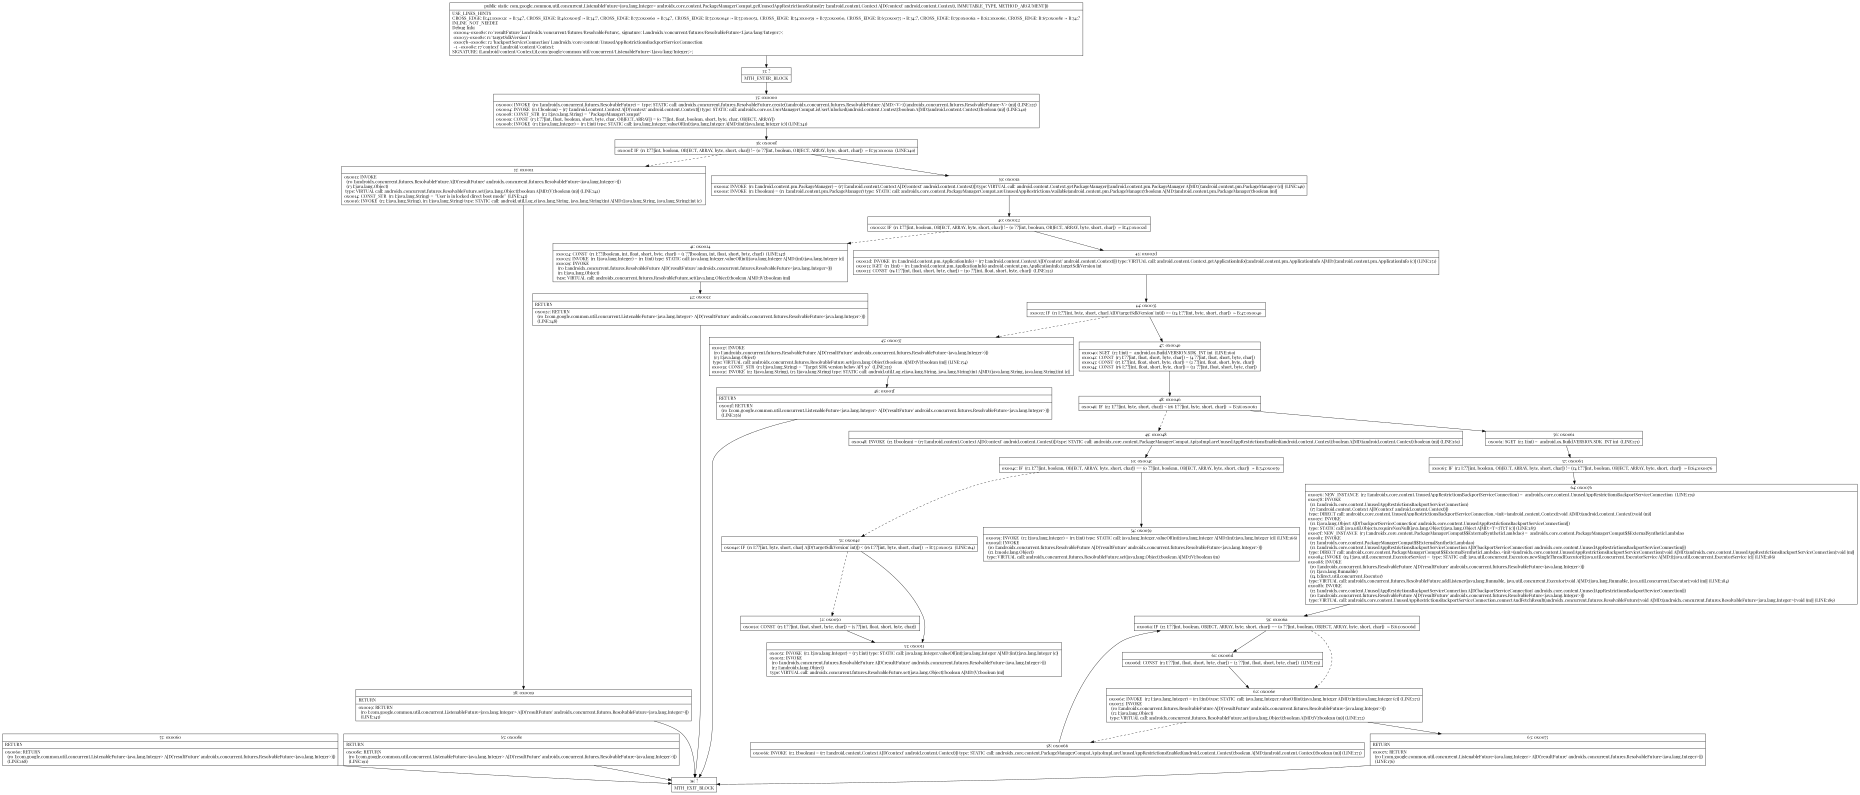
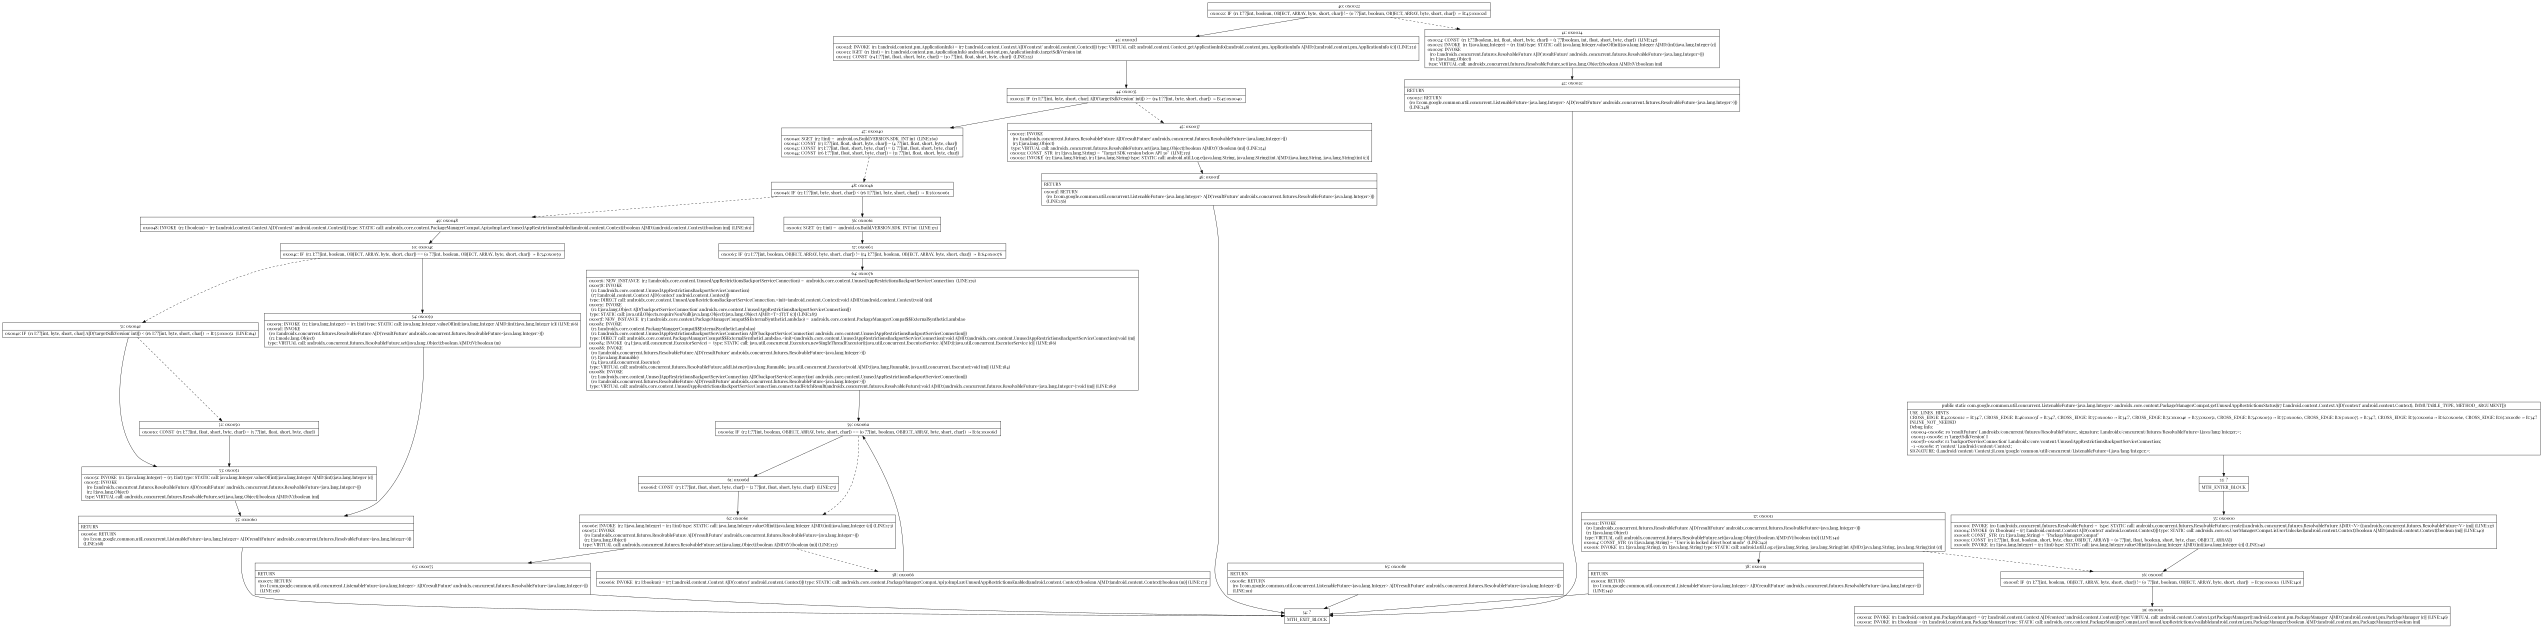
(685, 160) -> (2006, 561)
(1009, 204) -> none
(1170, 382) -> (867, 168)
none -> (411, 446)
none -> (237, 507)
(1345, 576) -> (624, 362)
(797, 668) -> (107, 492)
